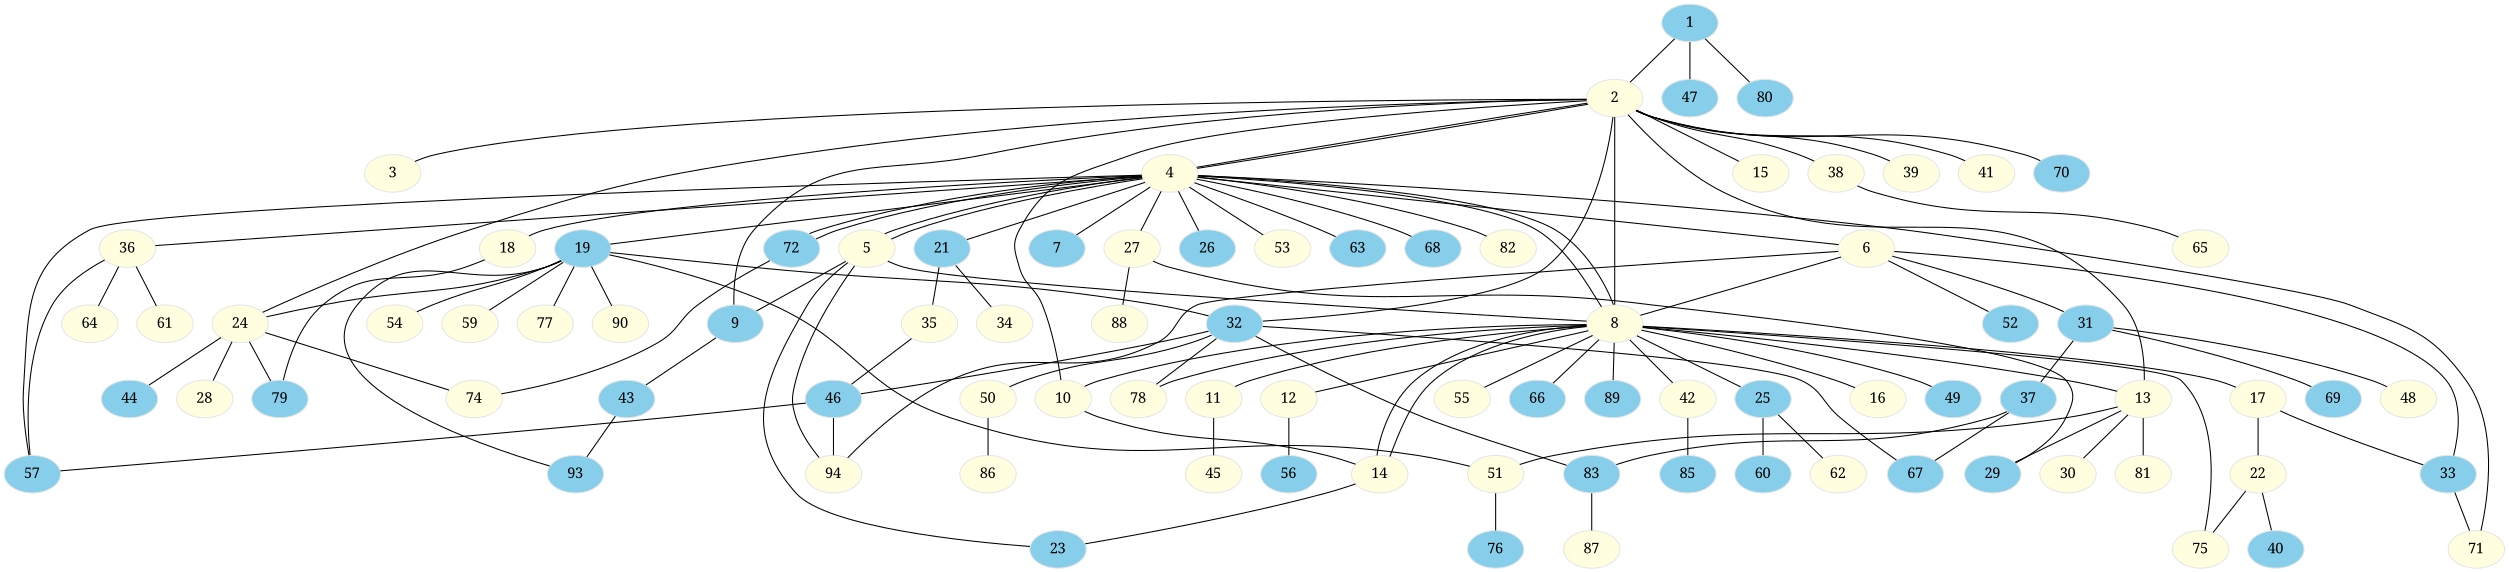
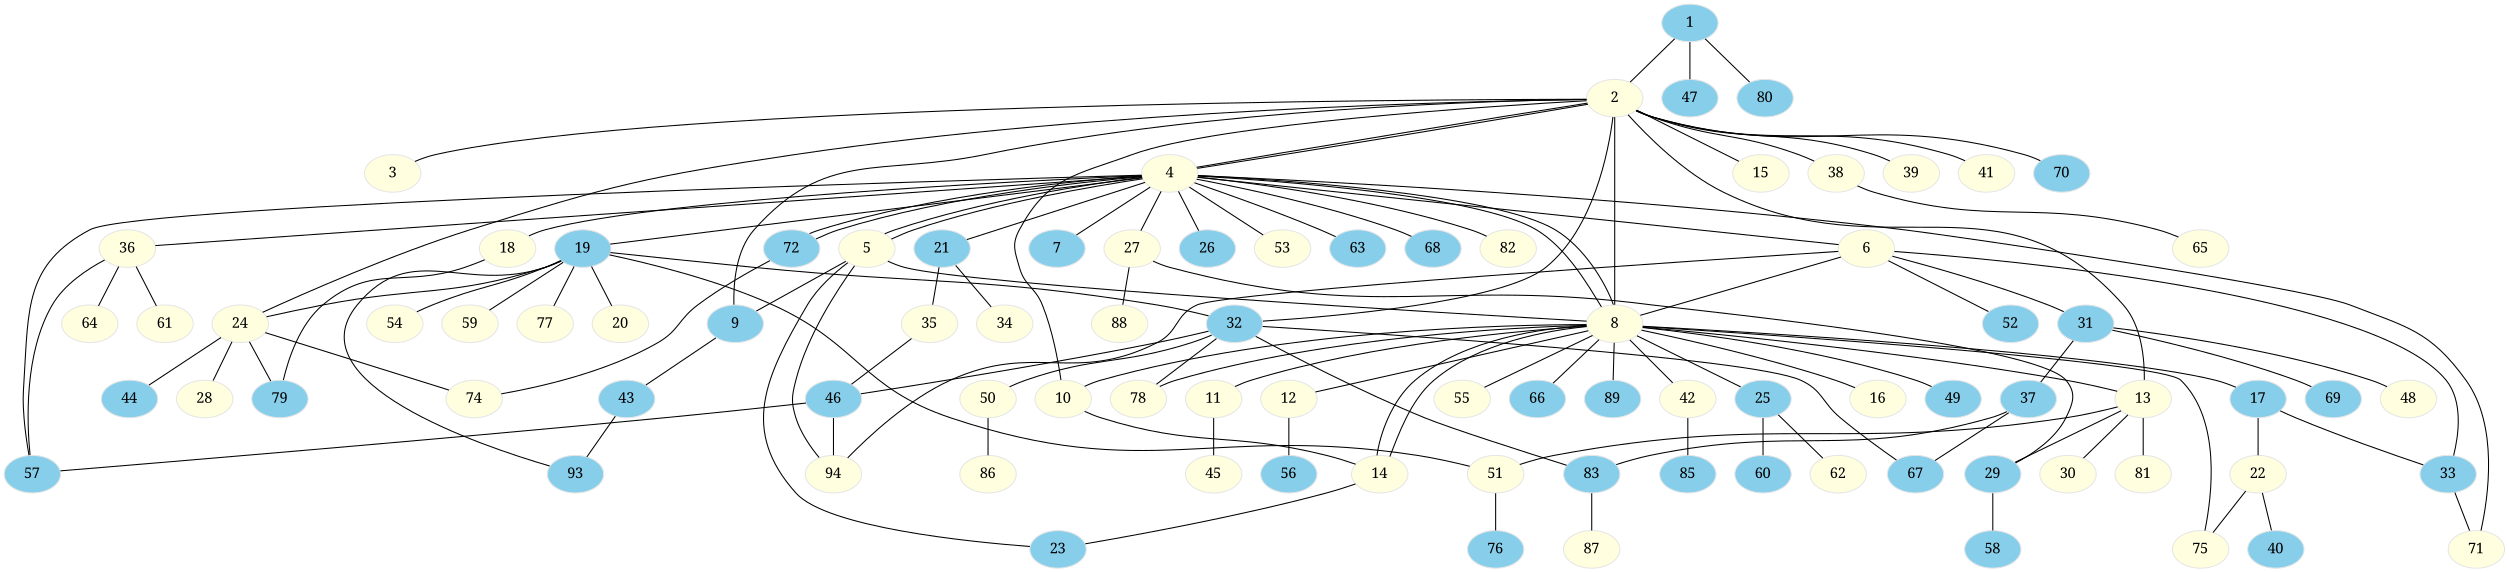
(620, 324) -> (620, 324)
(2258, 399) -> (2258, 399)
none -> (1993, 549)
